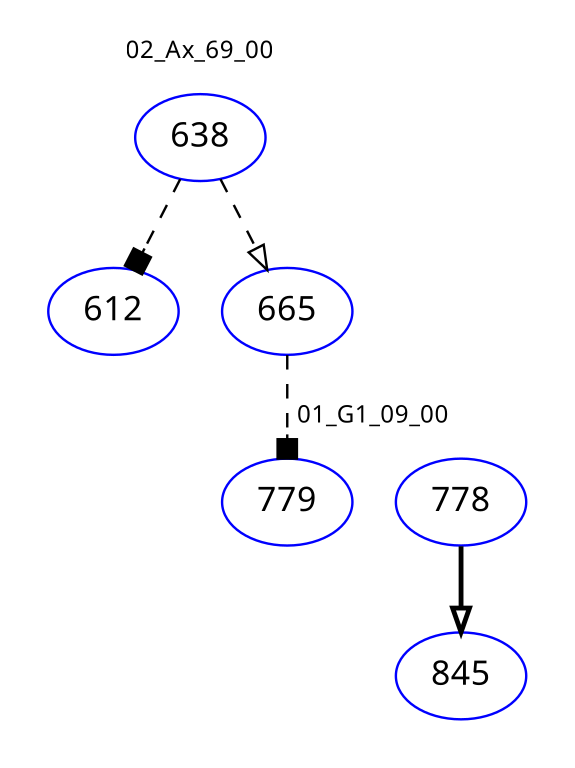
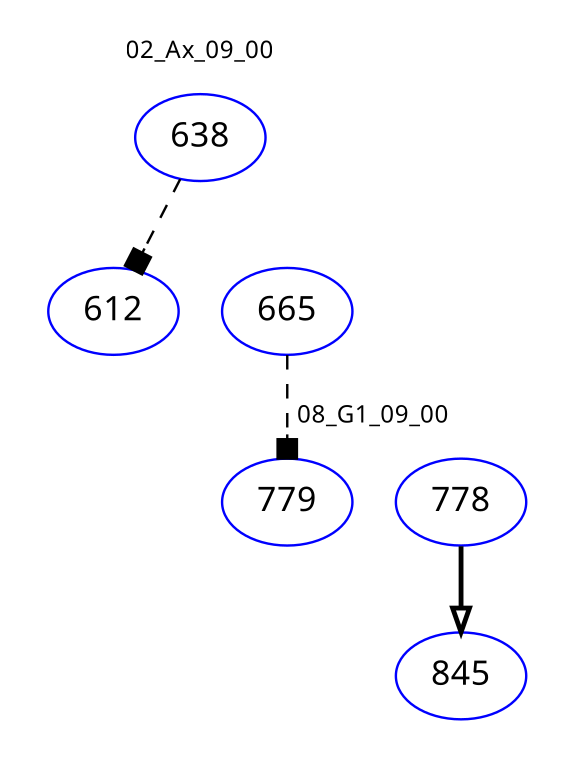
(200, 52) -> (200, 52)
(238, 214) -> none
(374, 416) -> (374, 416)
